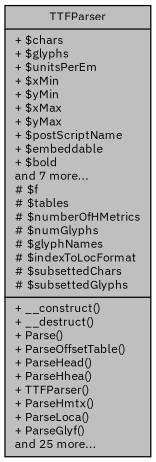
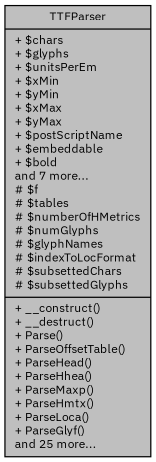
(53, 390) -> (54, 390)
